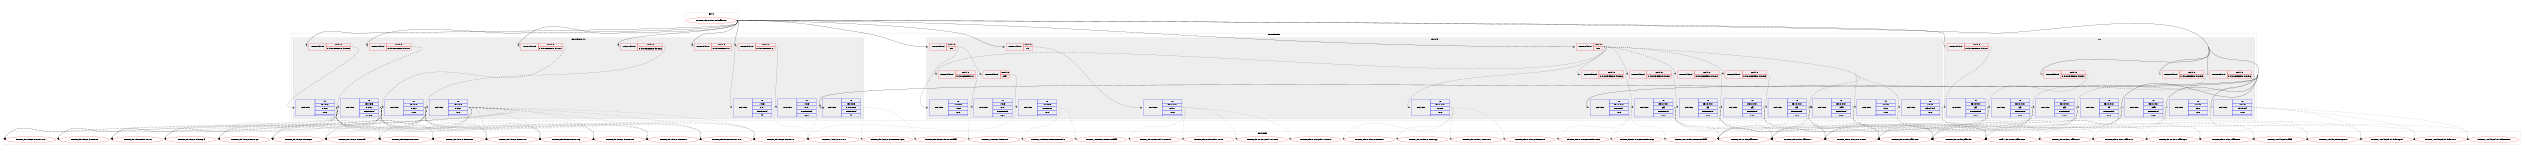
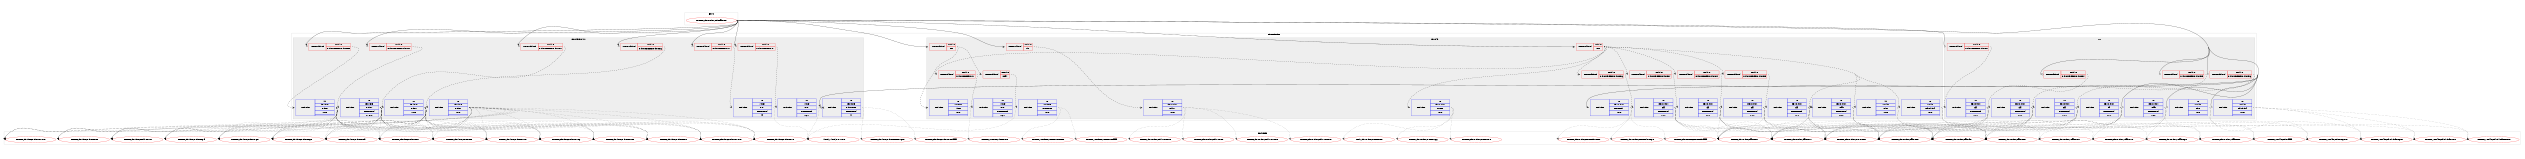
(459, 140) -> (459, 140)
(834, 140) -> (834, 140)
(1048, 140) -> (1048, 140)
(1369, 140) -> (1369, 140)
(1476, 140) -> (1476, 140)
(1530, 140) -> none
(1637, 140) -> (1637, 140)
(1691, 140) -> (1691, 140)
(2012, 140) -> (2012, 140)
